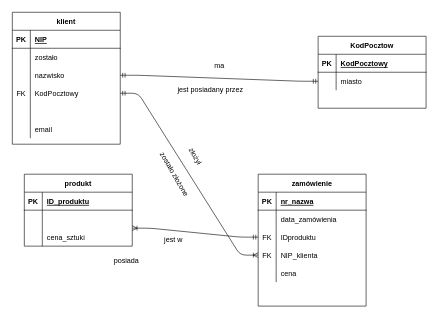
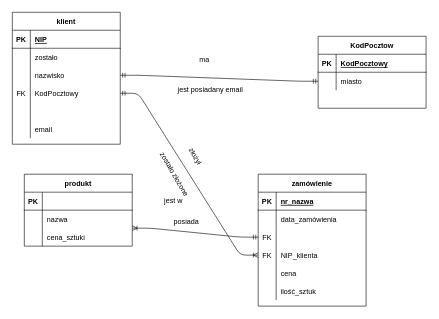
(219, 66) -> (204, 60)
(211, 90) -> (211, 90)
(87, 201) -> none
none -> (87, 219)
(321, 237) -> none
(174, 240) -> (174, 201)
(126, 261) -> (186, 222)
none -> (321, 291)
